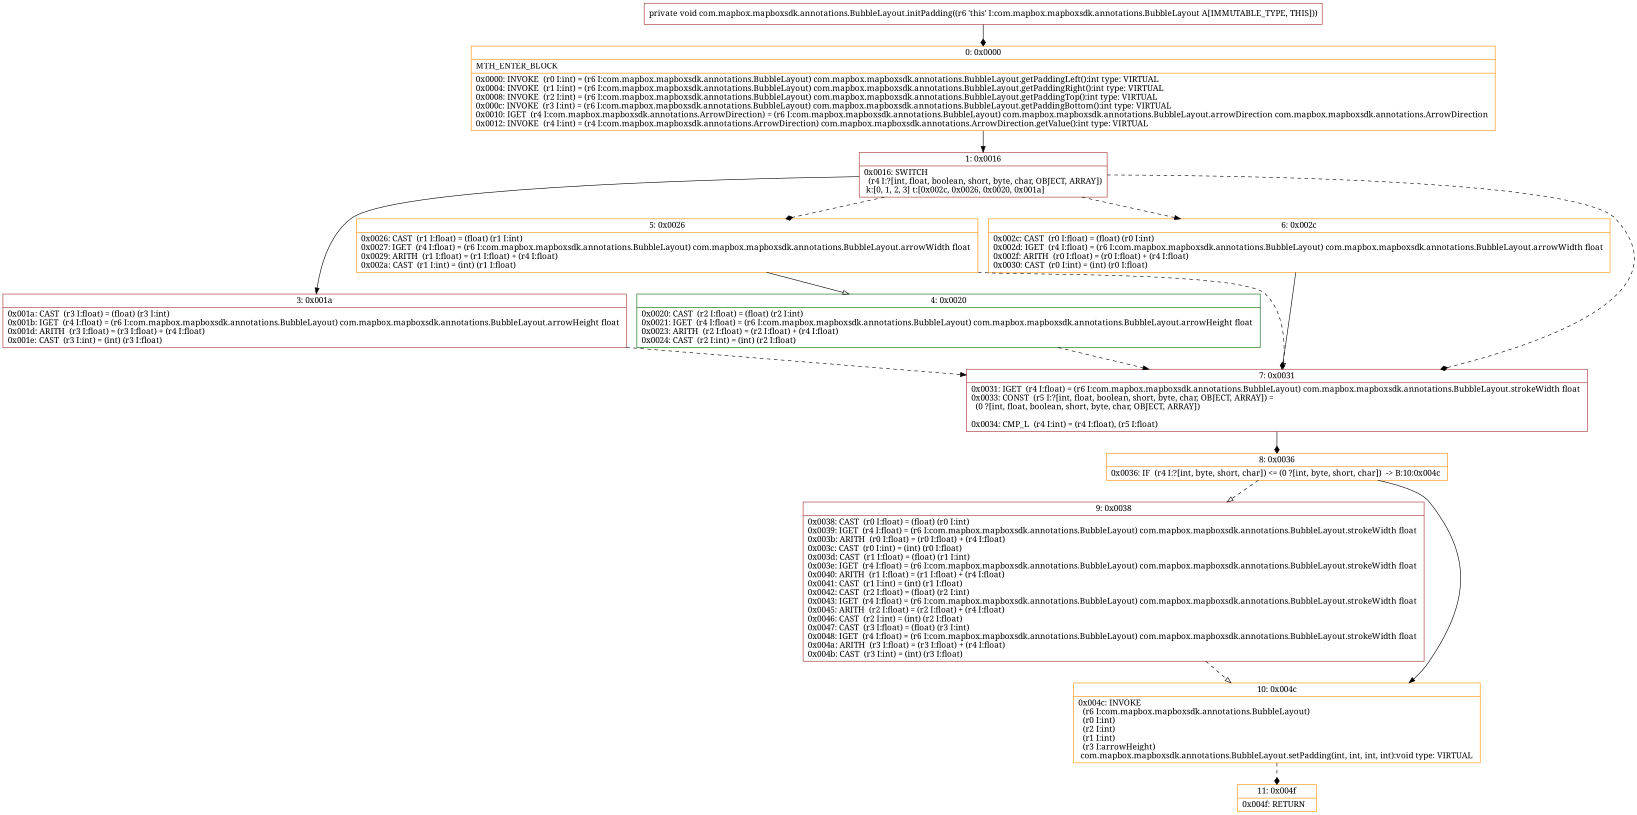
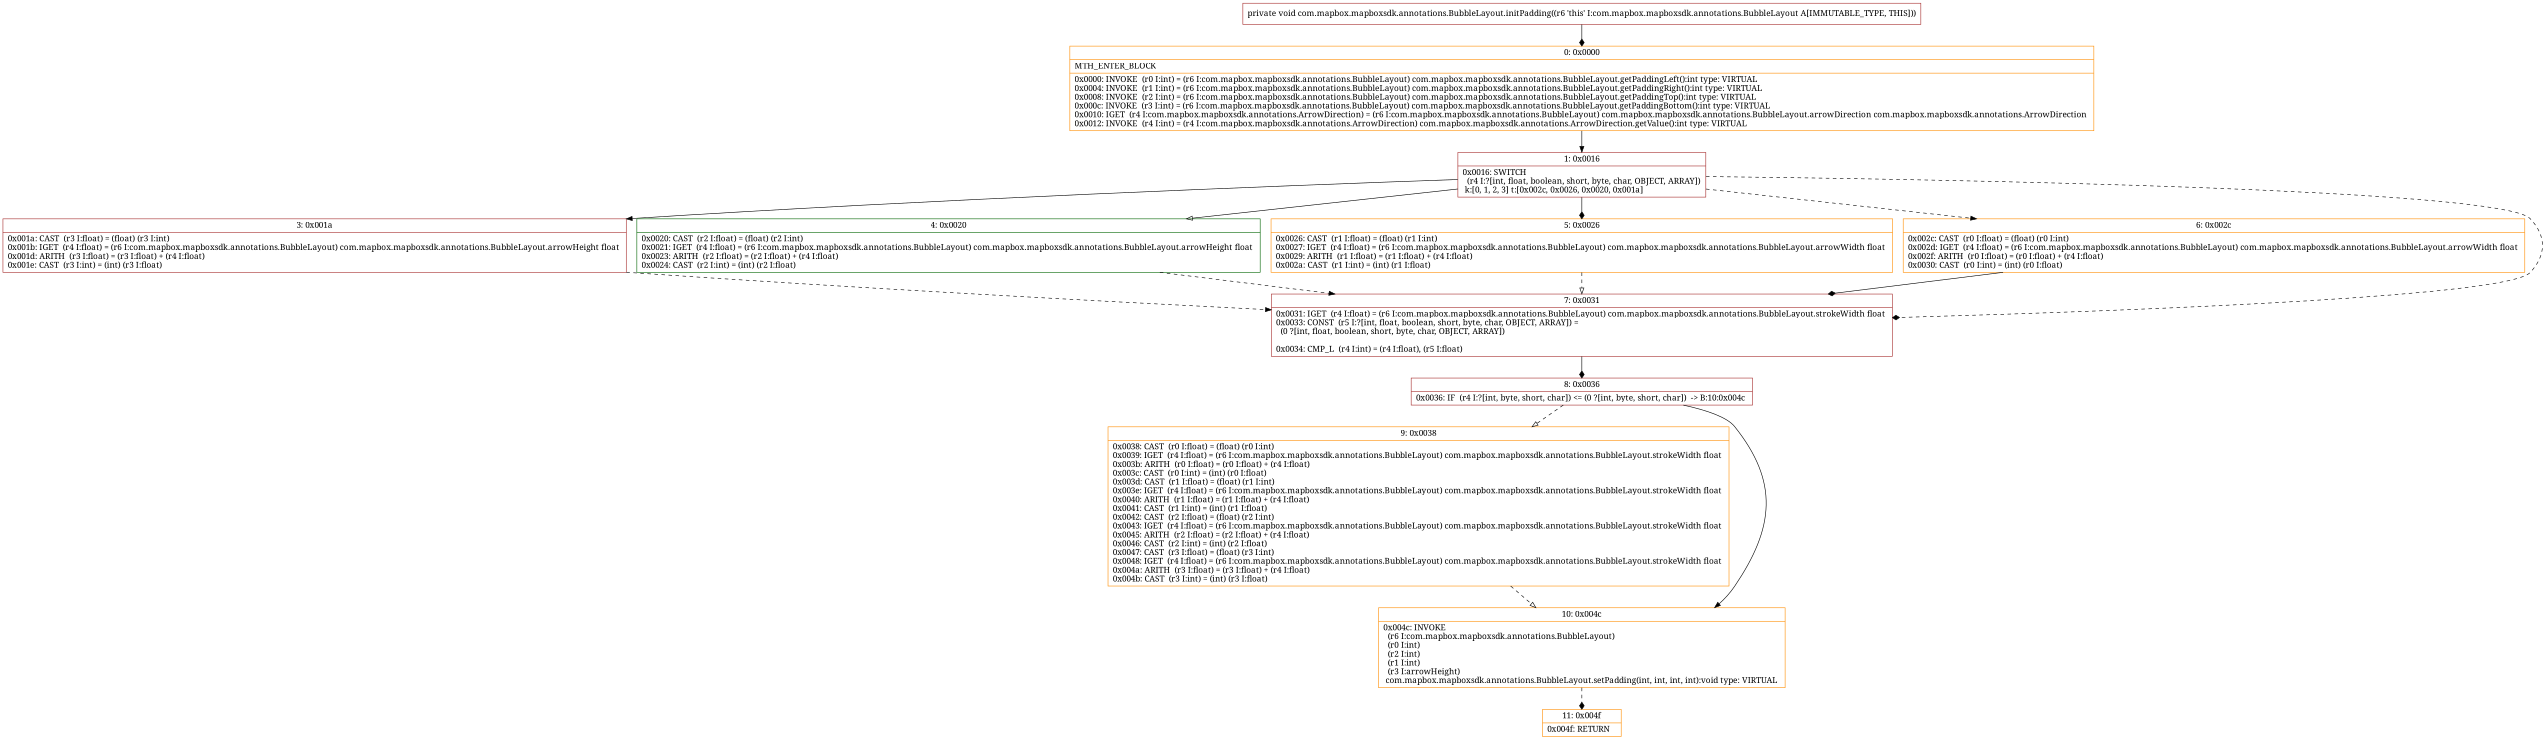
(839, 207) -> (1582, 204)
(805, 282) -> (1325, 204)
(1277, 467) -> (1582, 392)
(1114, 582) -> (1419, 506)
